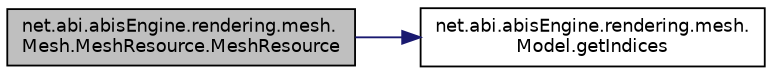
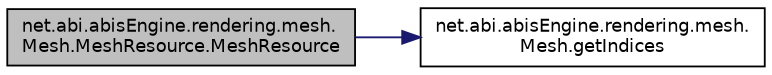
(593, 37) -> (593, 37)
